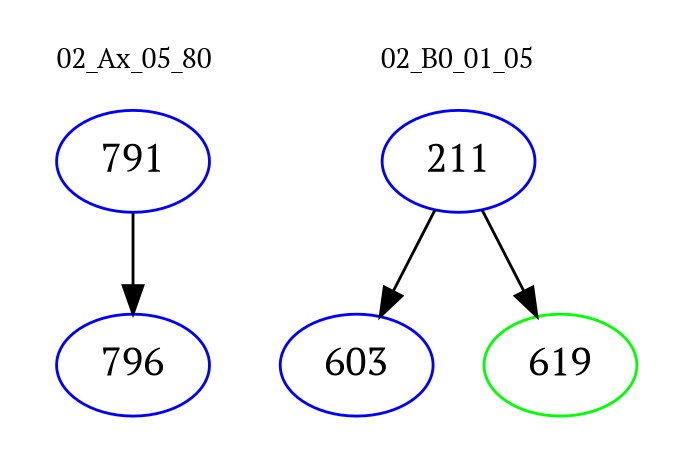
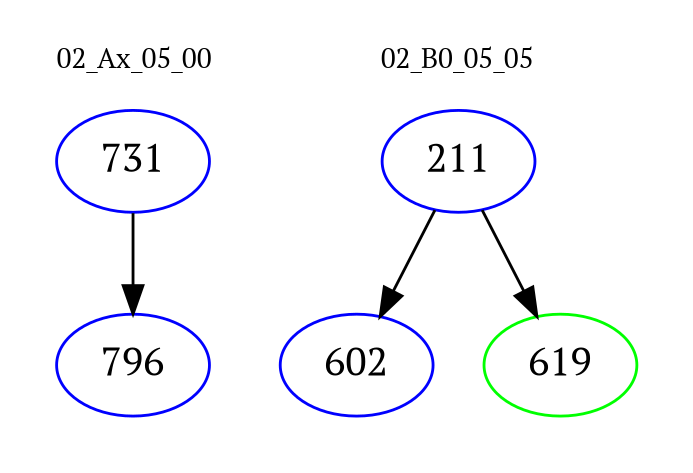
(134, 61) -> (134, 61)
(459, 61) -> (459, 61)
(133, 161) -> (133, 161)
(357, 365) -> (357, 365)
